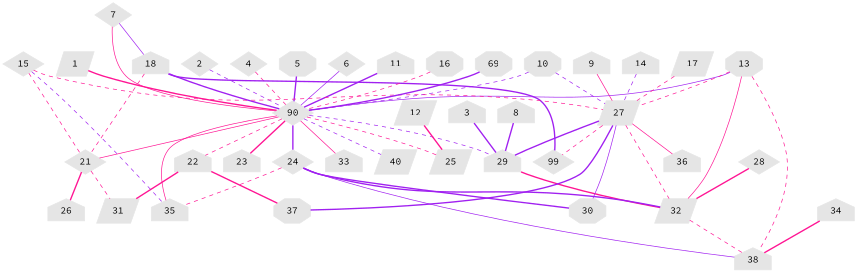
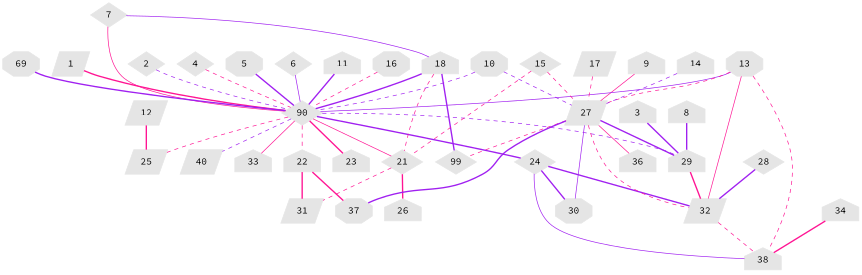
(723, 184) -> (737, 184)
(170, 211) -> none
